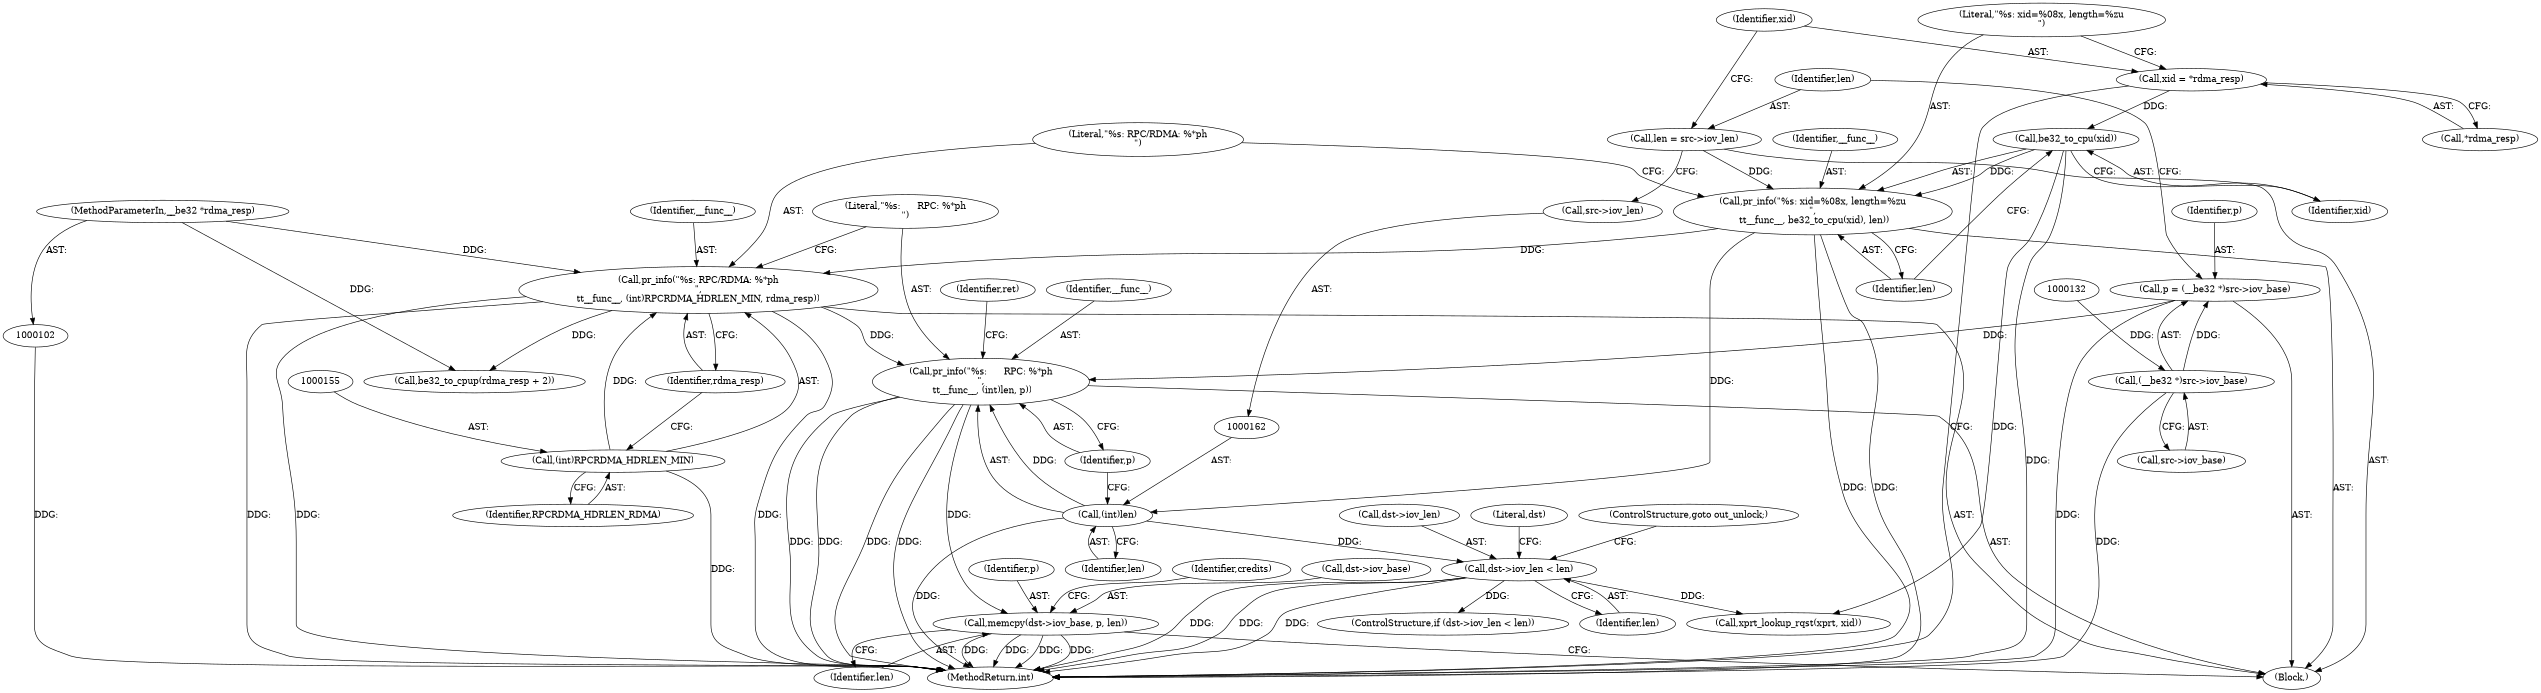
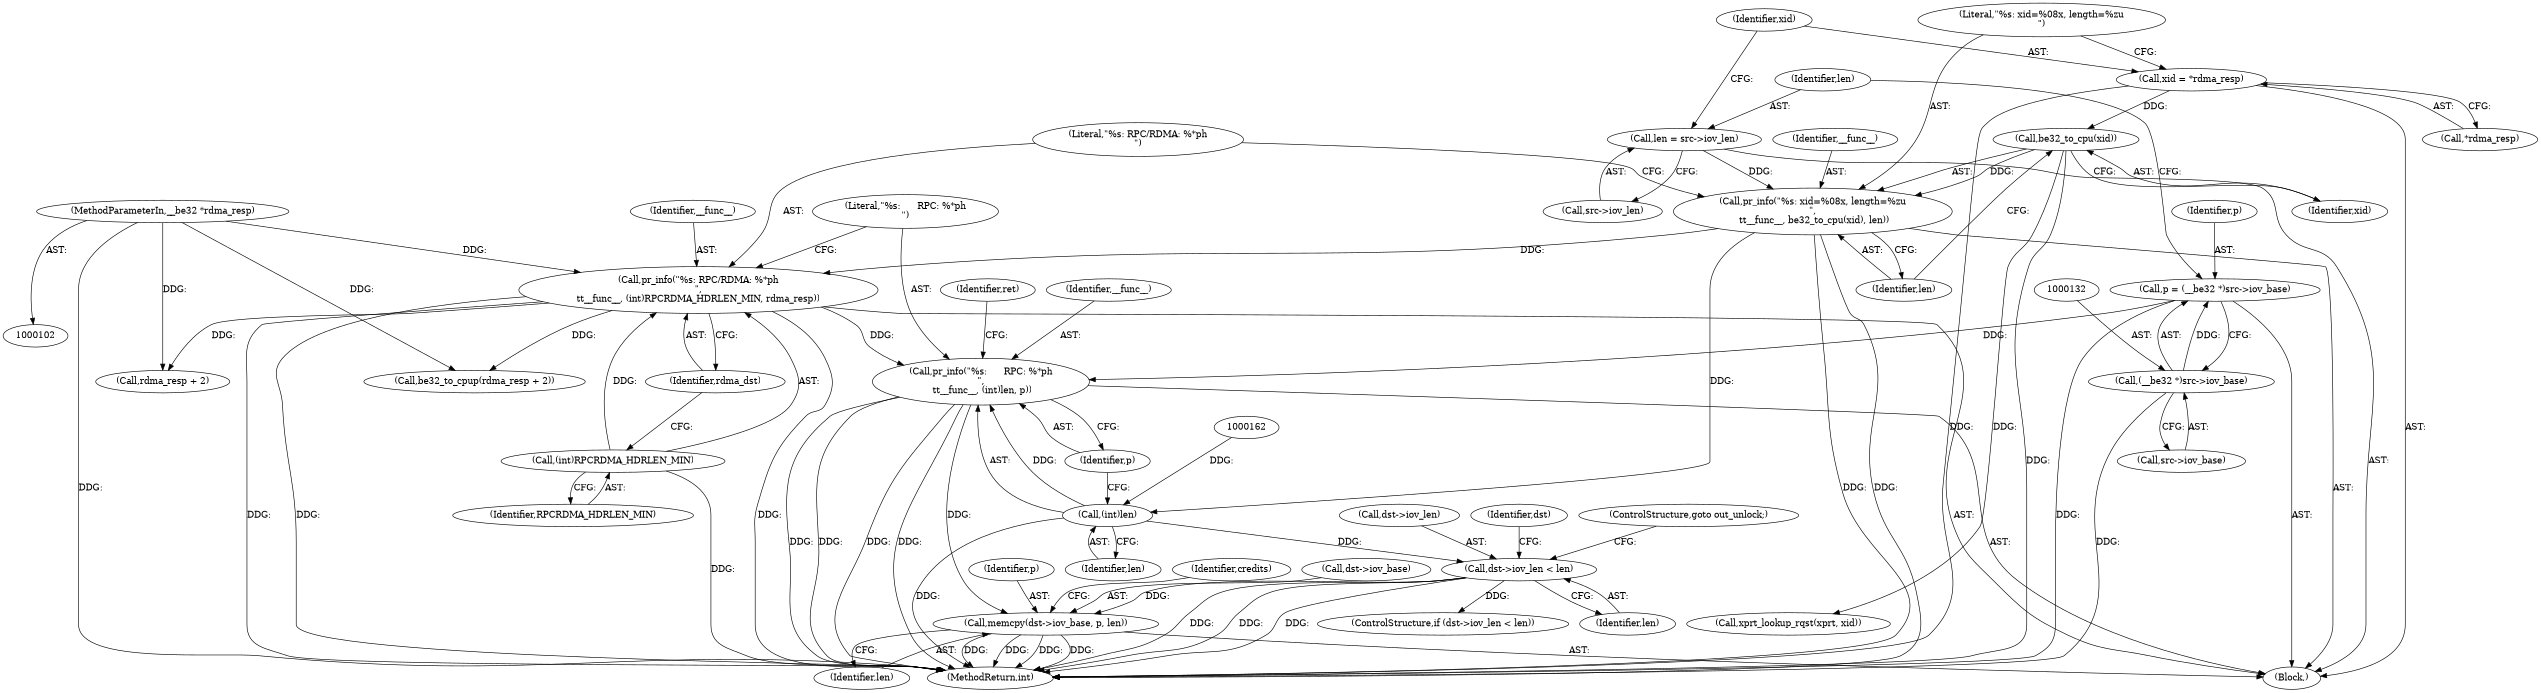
(1346, 241) -> (1604, 170)
(2143, 336) -> (2143, 336)
none -> (2228, 337)
none -> (2405, 350)
none -> (163, 382)
(321, 382) -> none
(715, 382) -> (715, 382)
(1963, 427) -> (1963, 427)
(1223, 461) -> (1223, 461)
(573, 515) -> (573, 515)
(1519, 515) -> (1519, 515)
(1650, 595) -> (1280, 581)
(1581, 651) -> (1581, 651)
(340, 666) -> (257, 656)
